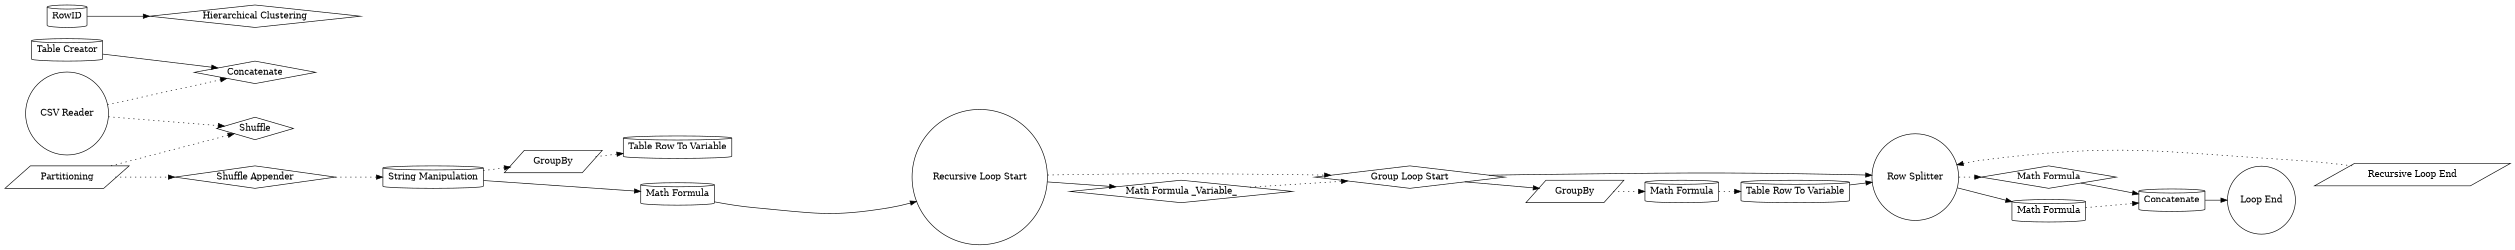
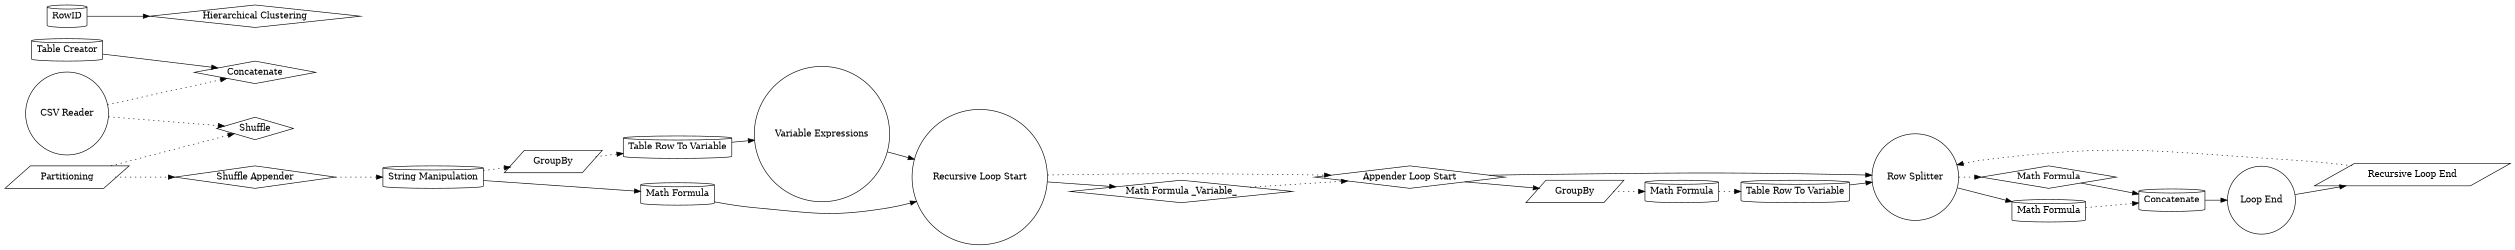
none -> (822, 134)
(1410, 177) -> (1410, 177)
none -> (2317, 191)
